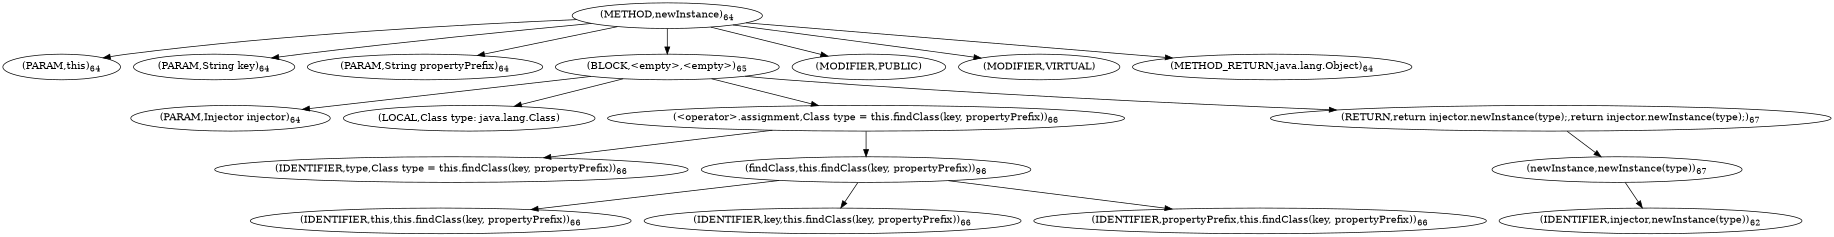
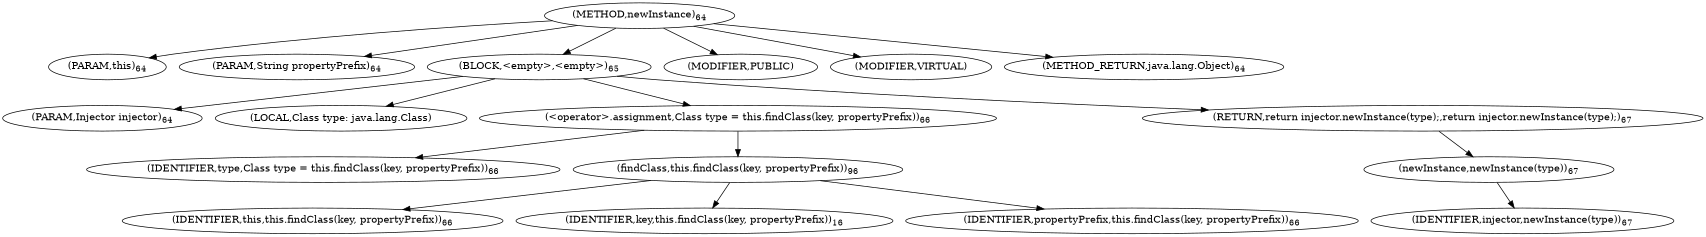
(214, 67) -> none
(966, 220) -> (838, 220)
(1756, 220) -> (1628, 220)
